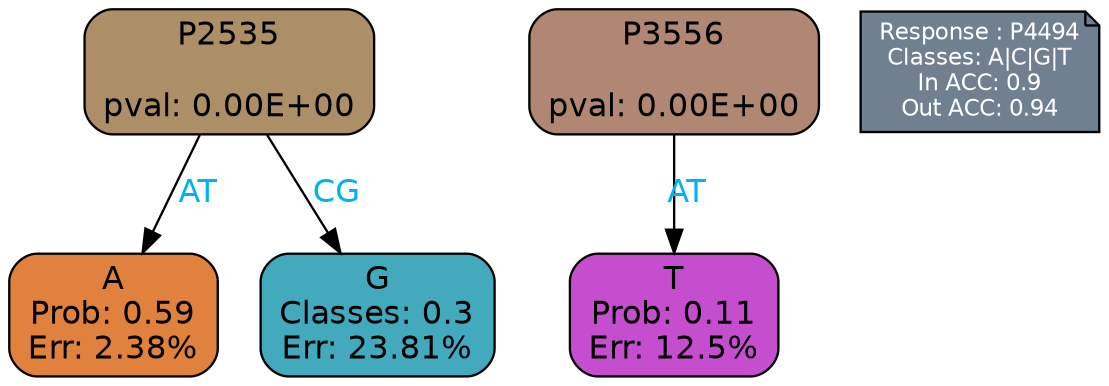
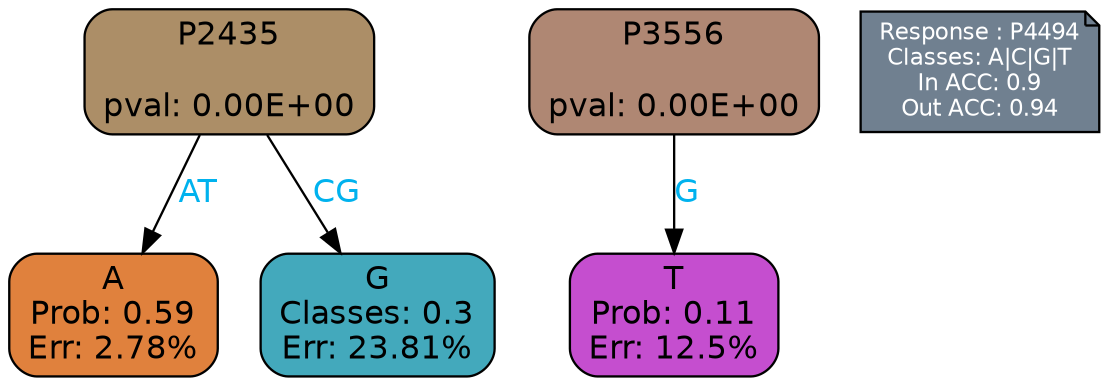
(229, 72) -> (229, 72)
(687, 193) -> (687, 193)
(114, 315) -> (114, 315)
